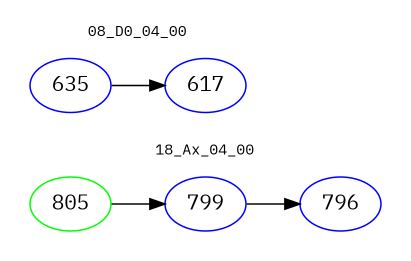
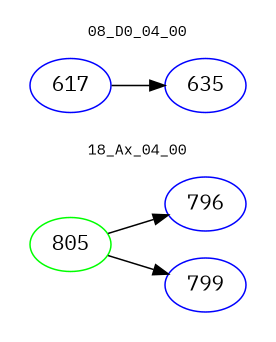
(131, 86) -> (131, 86)
(266, 204) -> (131, 226)
